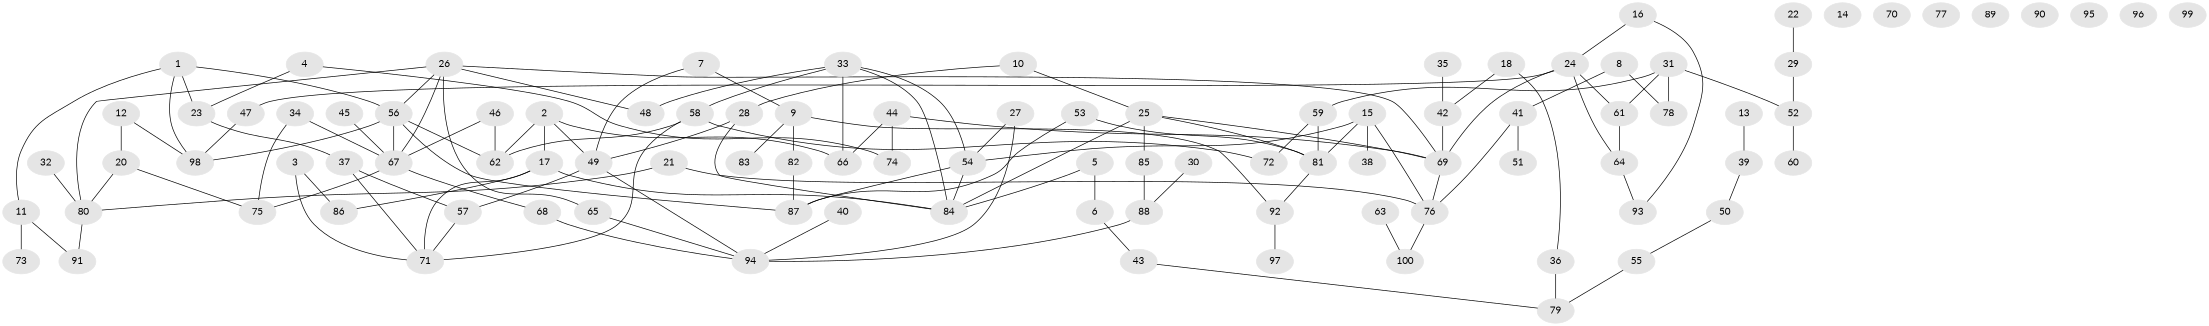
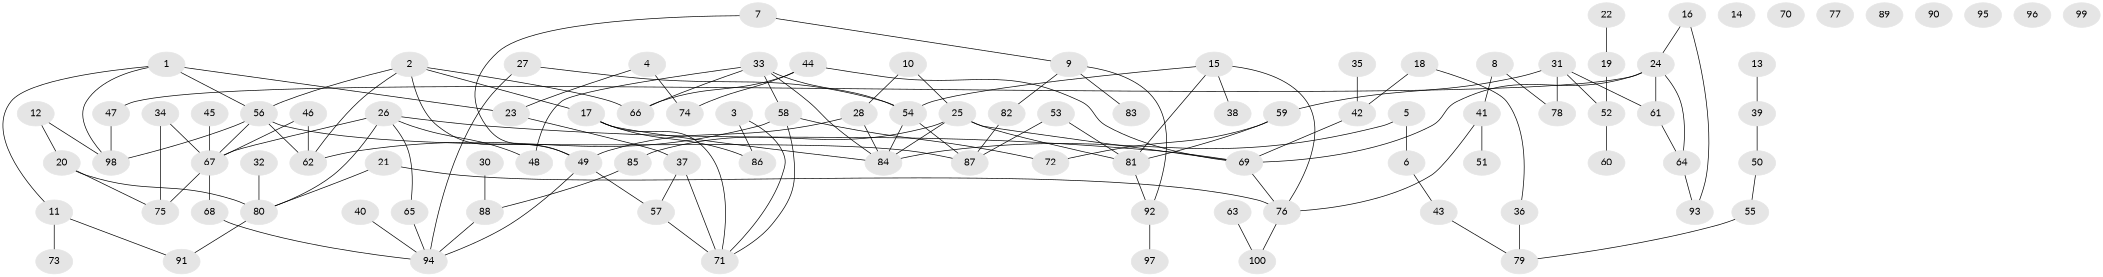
(1793, 64) -> (1606, 64)
(423, 85) -> (335, 84)
